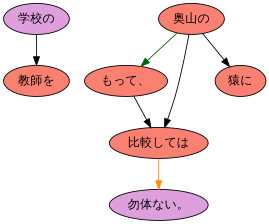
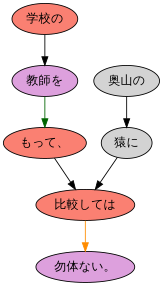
(36, 19) -> (45, 19)
(191, 19) -> (127, 81)
(162, 47) -> (45, 108)
(180, 77) -> (109, 170)
(36, 81) -> (45, 81)
(241, 81) -> (127, 143)
